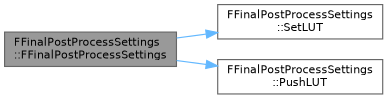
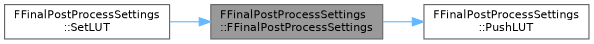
(191, 36) -> (184, 22)
